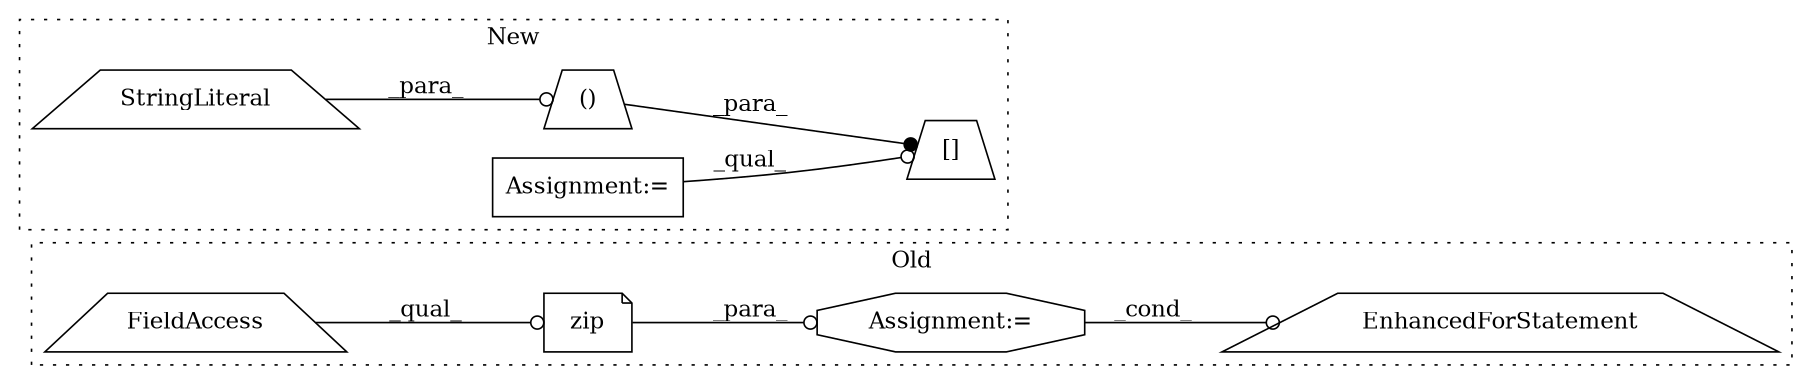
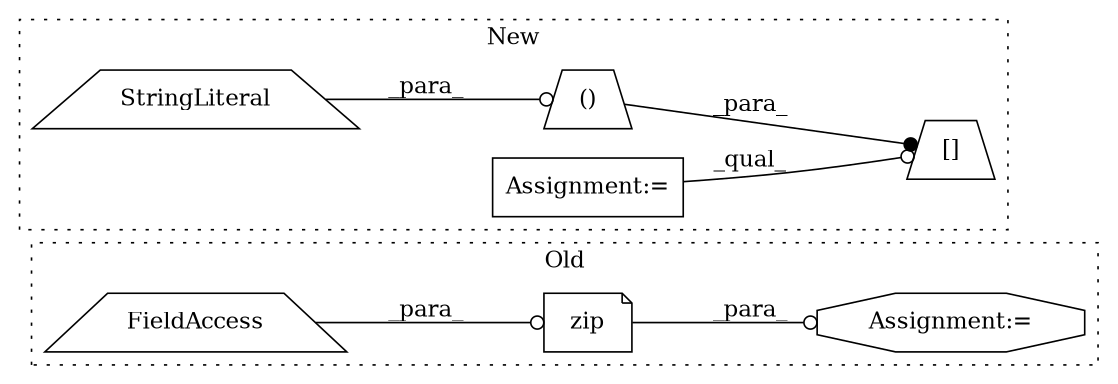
(426, 310) -> (426, 310)
(1500, 323) -> none
